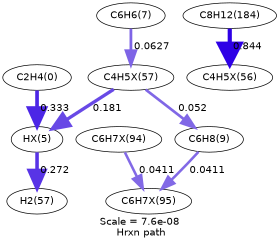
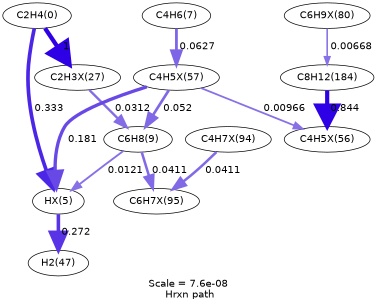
(131, 16) -> (176, 16)
none -> (327, 16)
none -> (78, 78)
none -> (248, 107)
(119, 139) -> (228, 139)
none -> (101, 167)
(37, 201) -> (58, 263)
